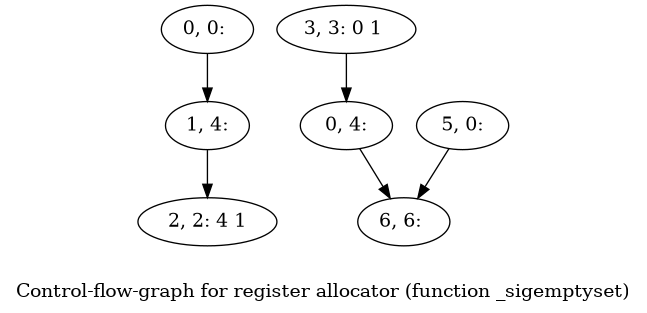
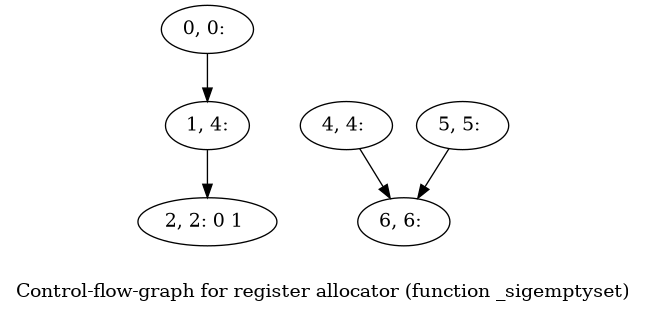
(346, 29) -> none
(346, 126) -> (346, 126)
(463, 126) -> (463, 126)
(207, 222) -> (207, 222)
